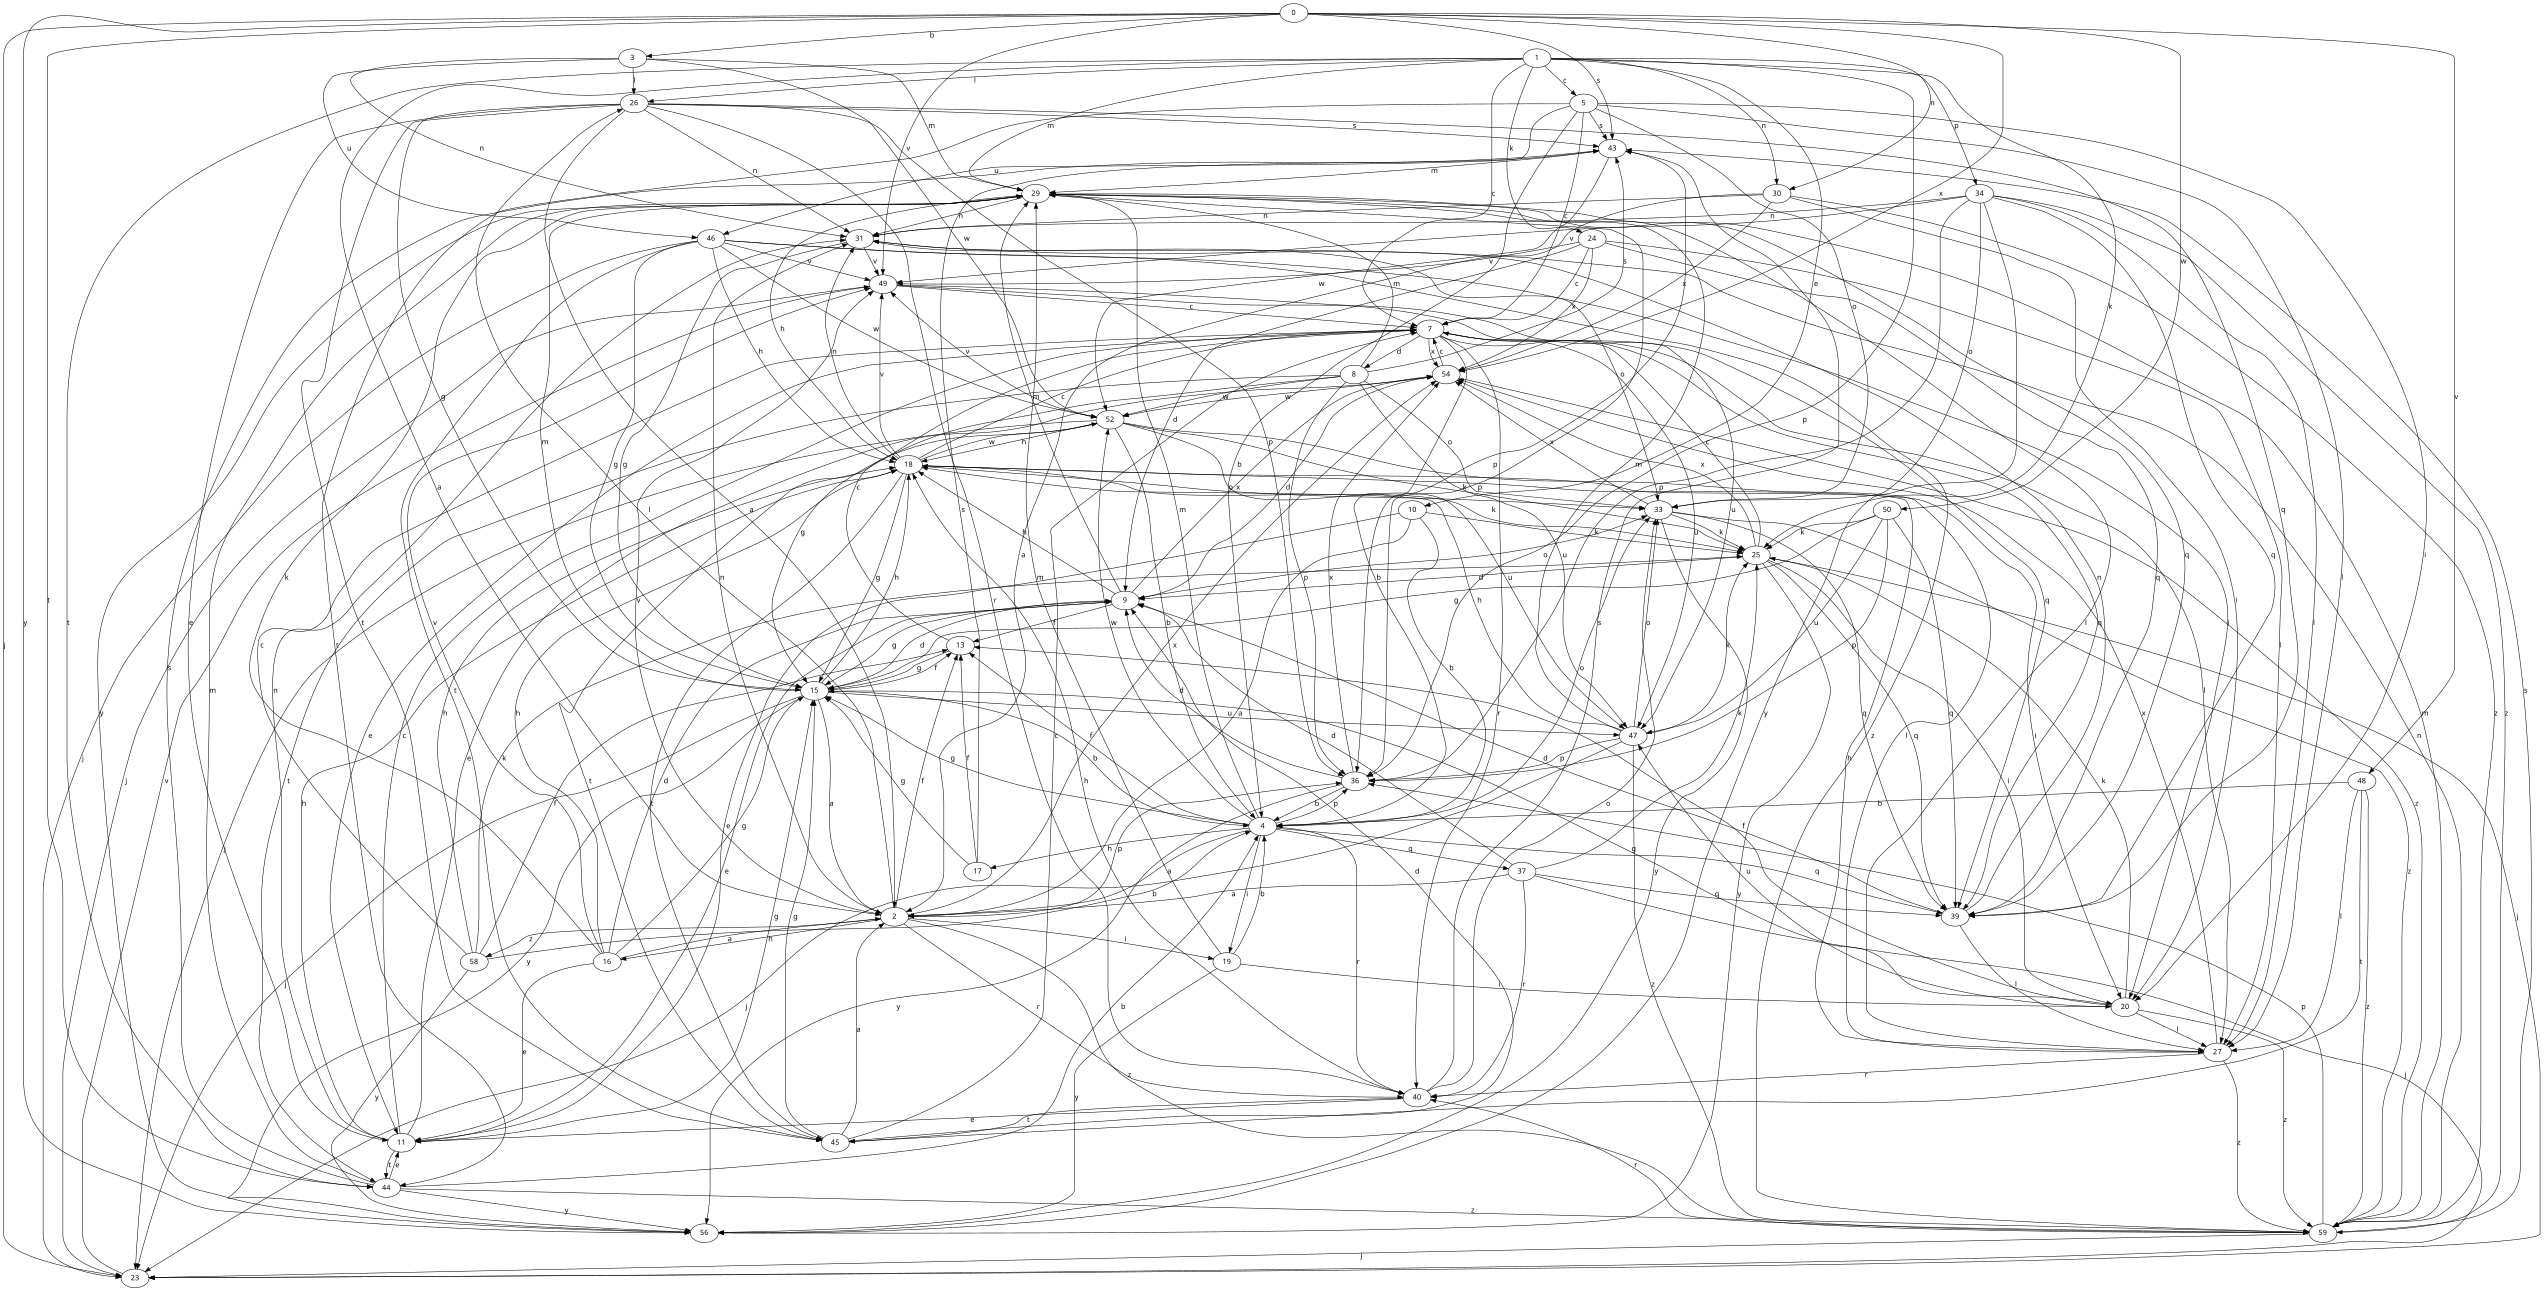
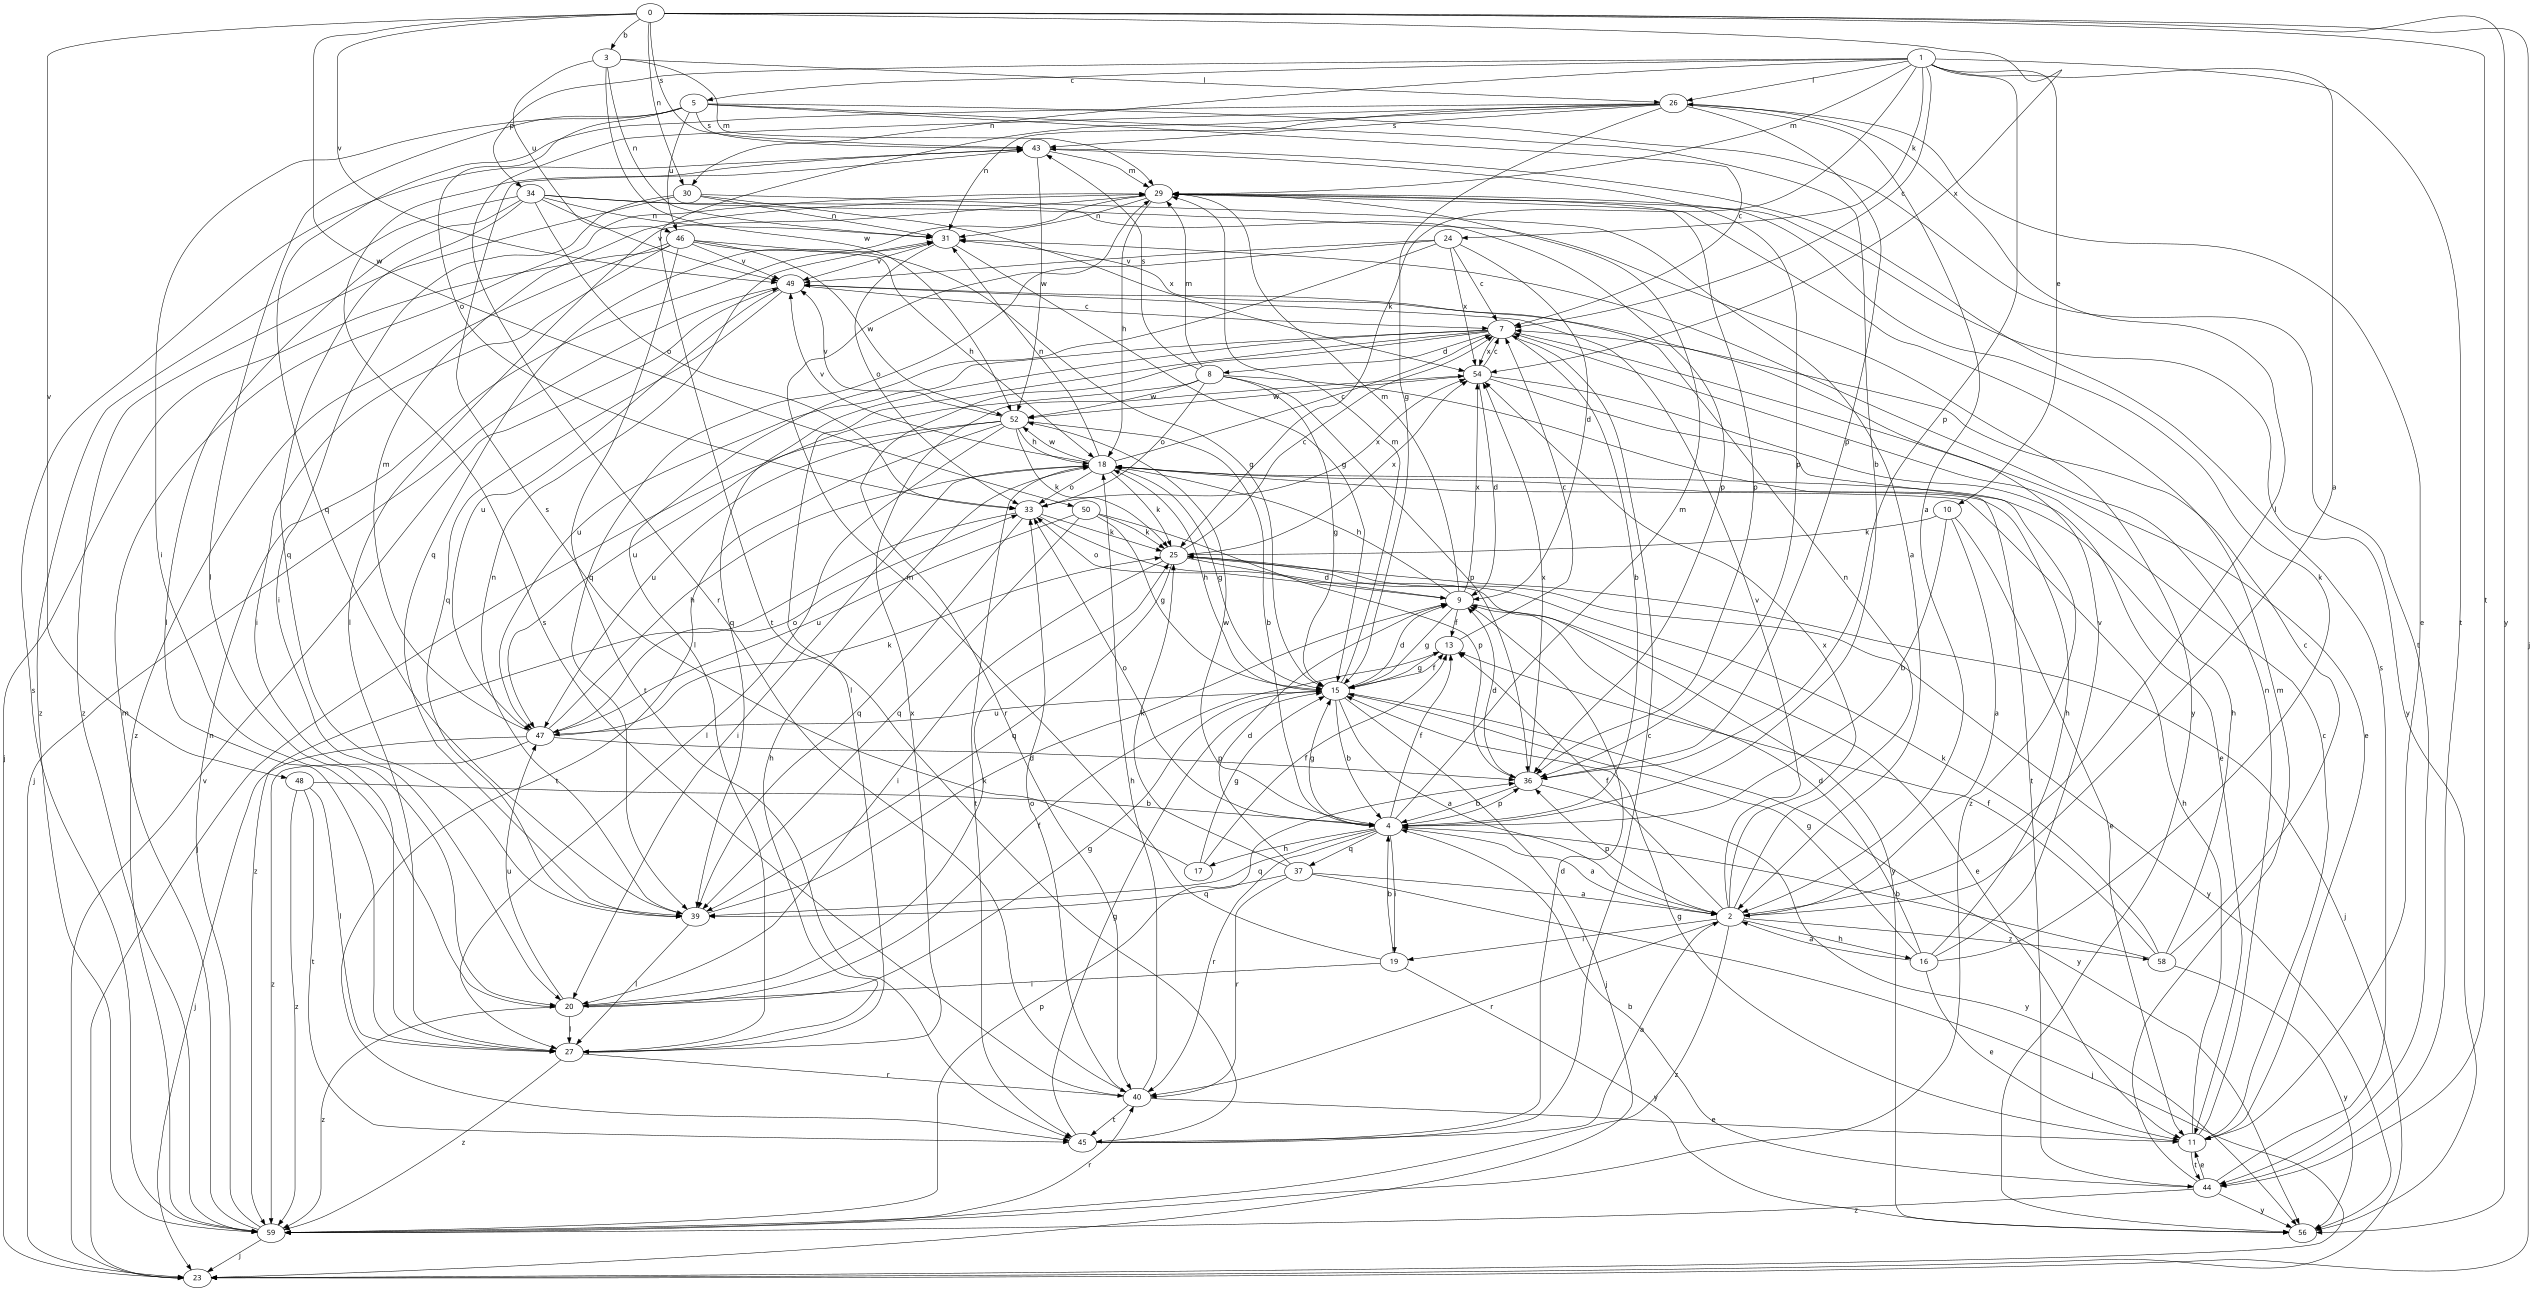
(706, 514) -> (2092, 545)
